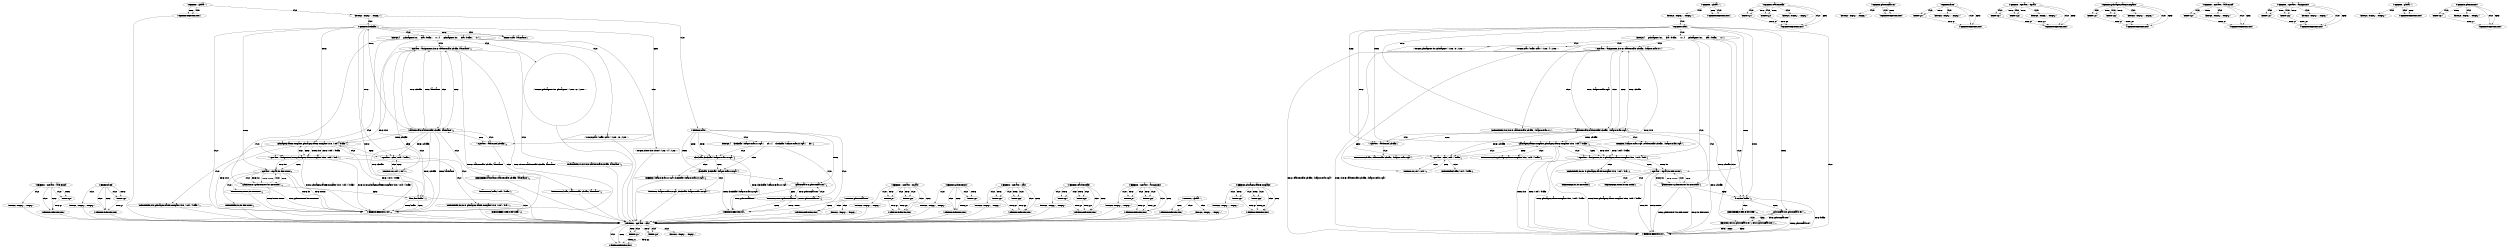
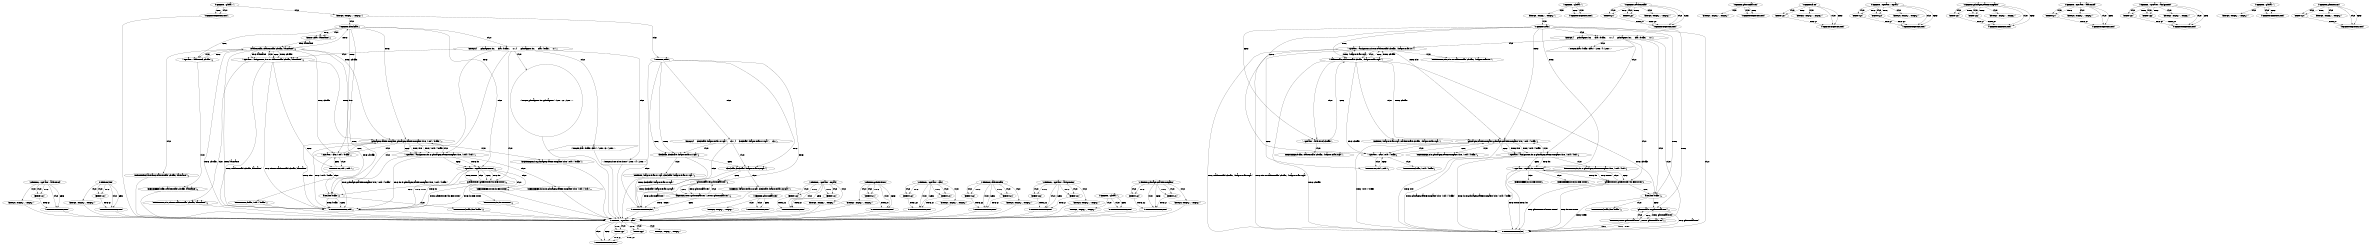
none -> (297, 43)
(1439, 49) -> none
(214, 126) -> none
